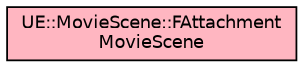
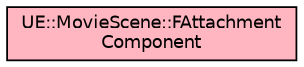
(152, 34) -> (152, 34)
